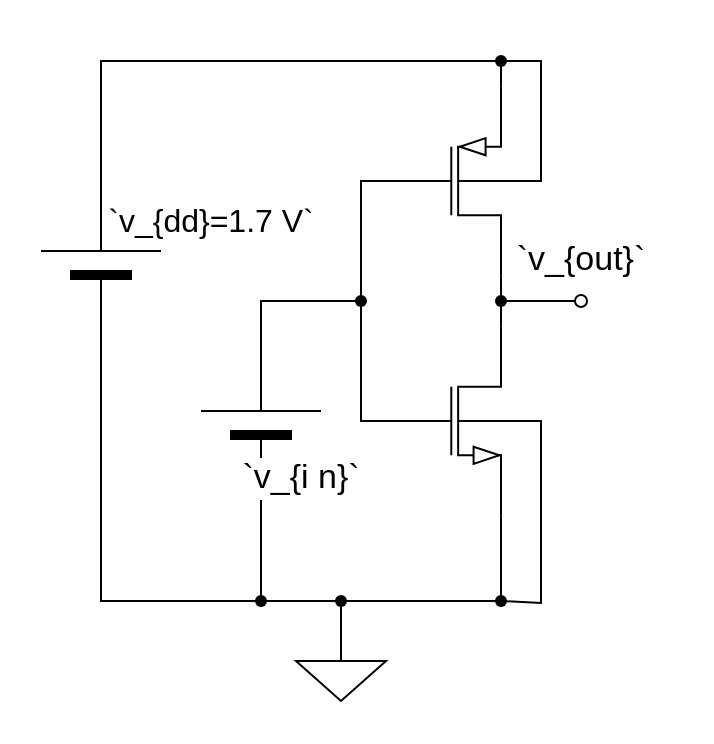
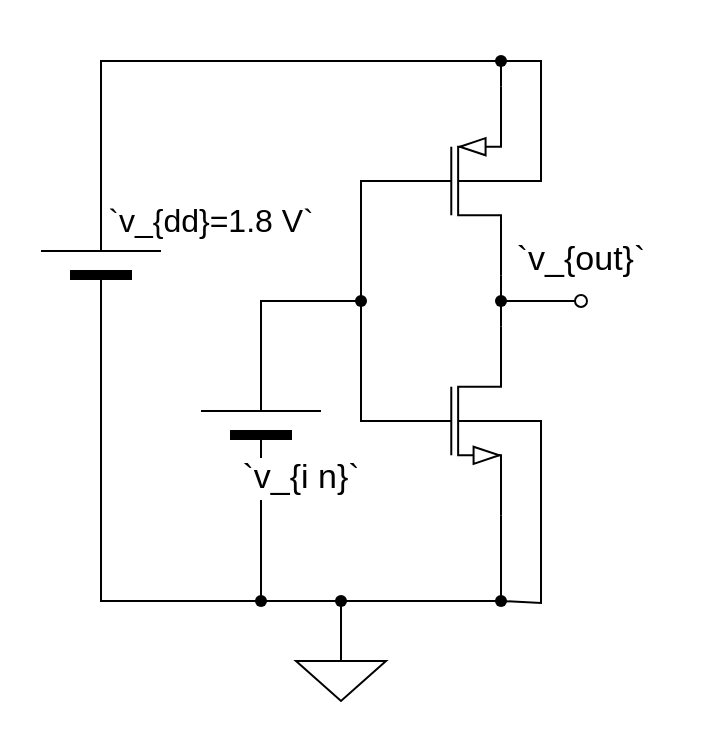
(212, 221) -> (212, 221)
